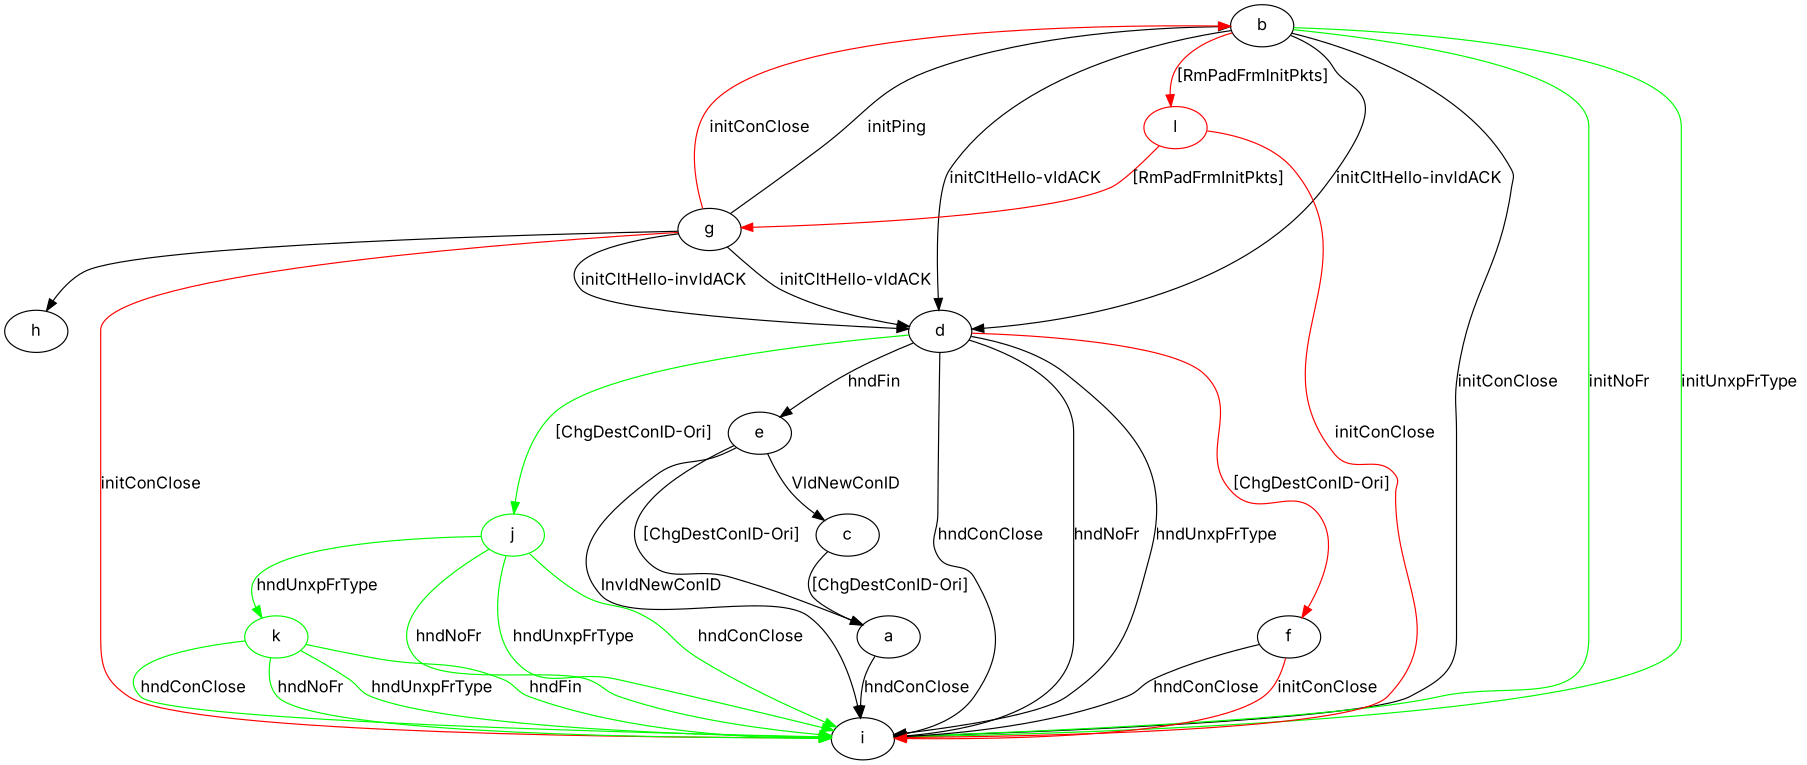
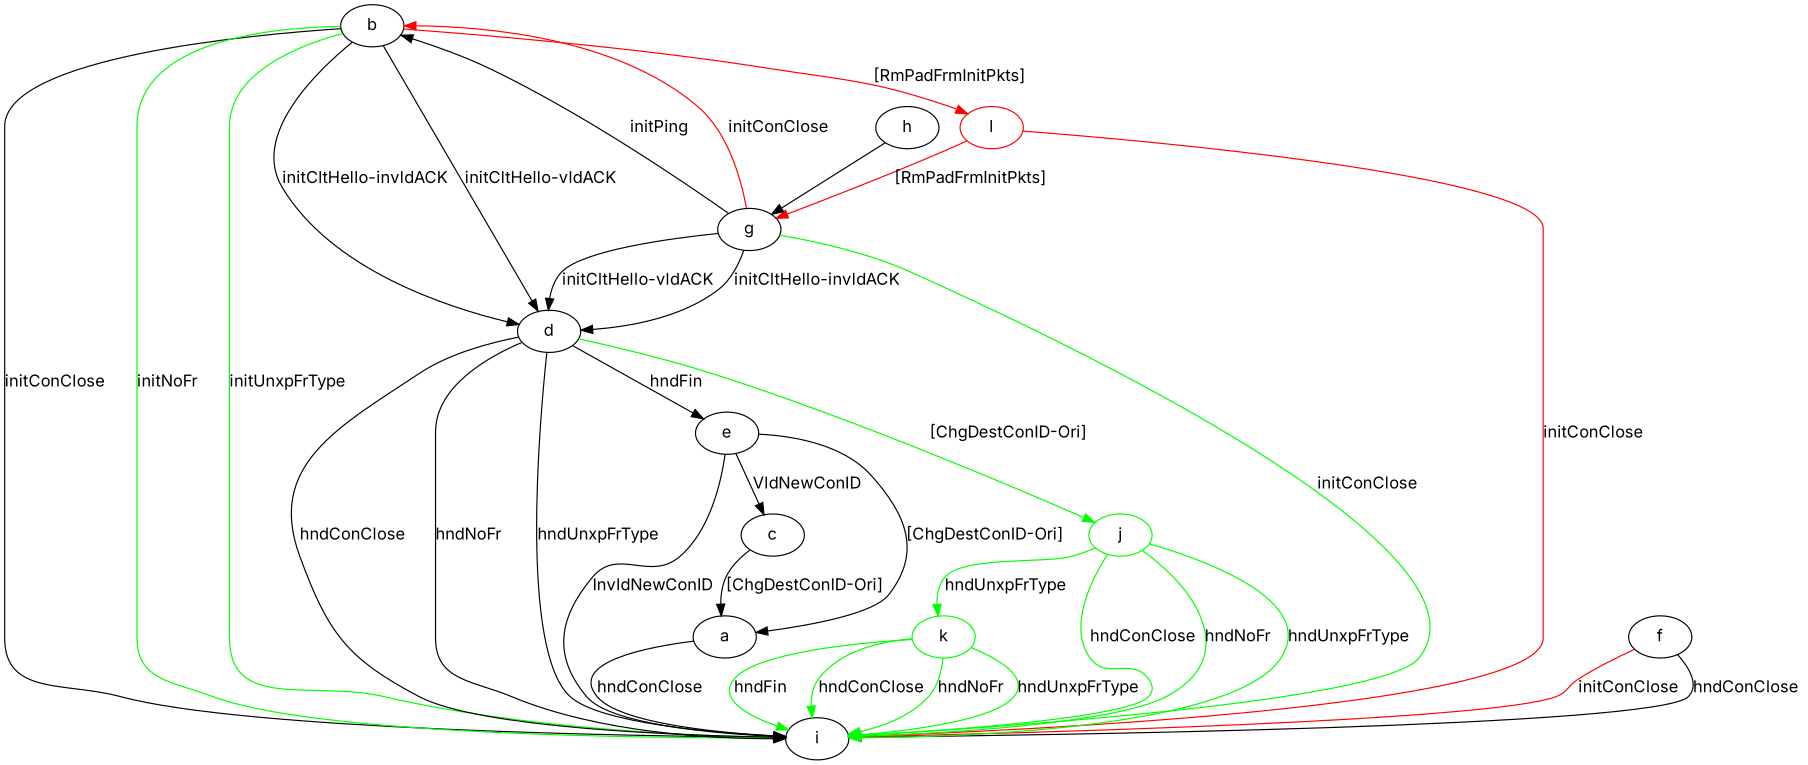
(359, 242) -> (833, 175)
(1220, 410) -> none
(101, 569) -> (1385, 550)
